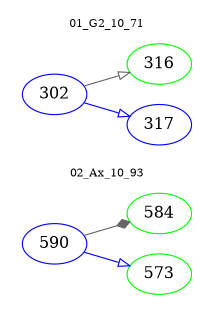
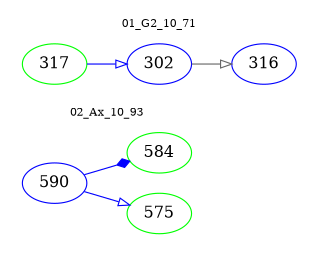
(159, 64) -> (264, 64)
(101, 108) -> (101, 64)
(159, 125) -> (55, 64)
(100, 231) -> (100, 170)
(159, 274) -> (159, 213)
